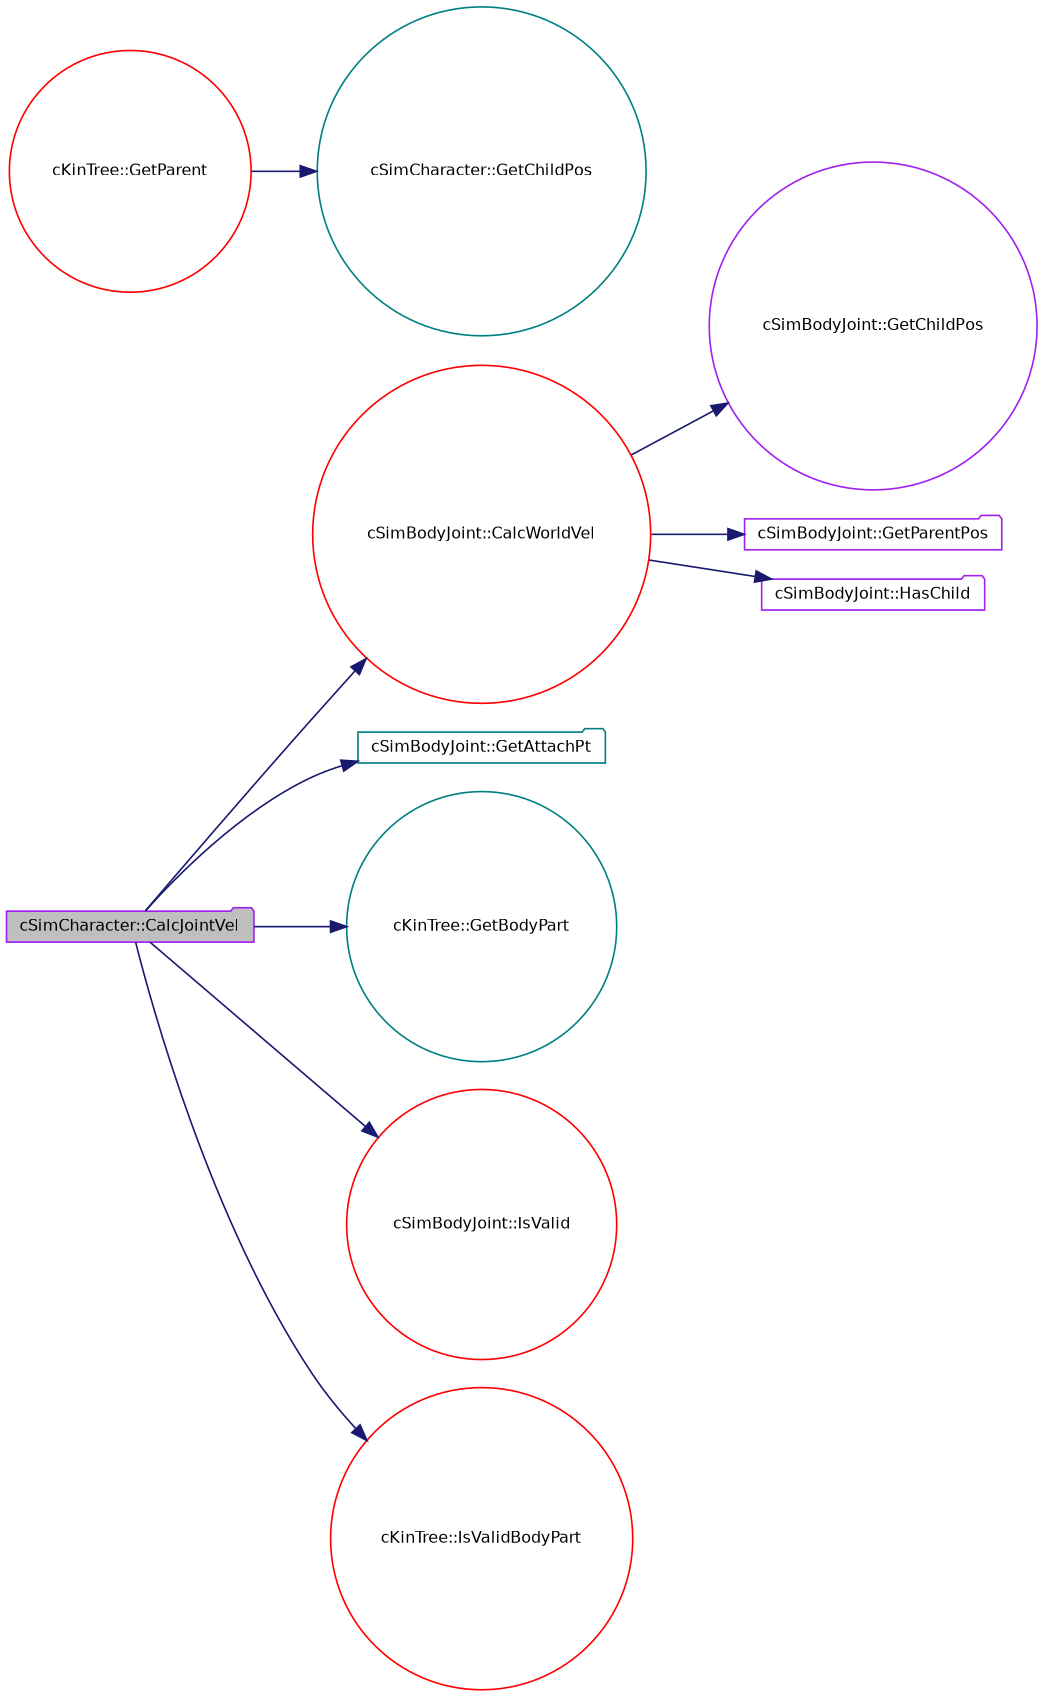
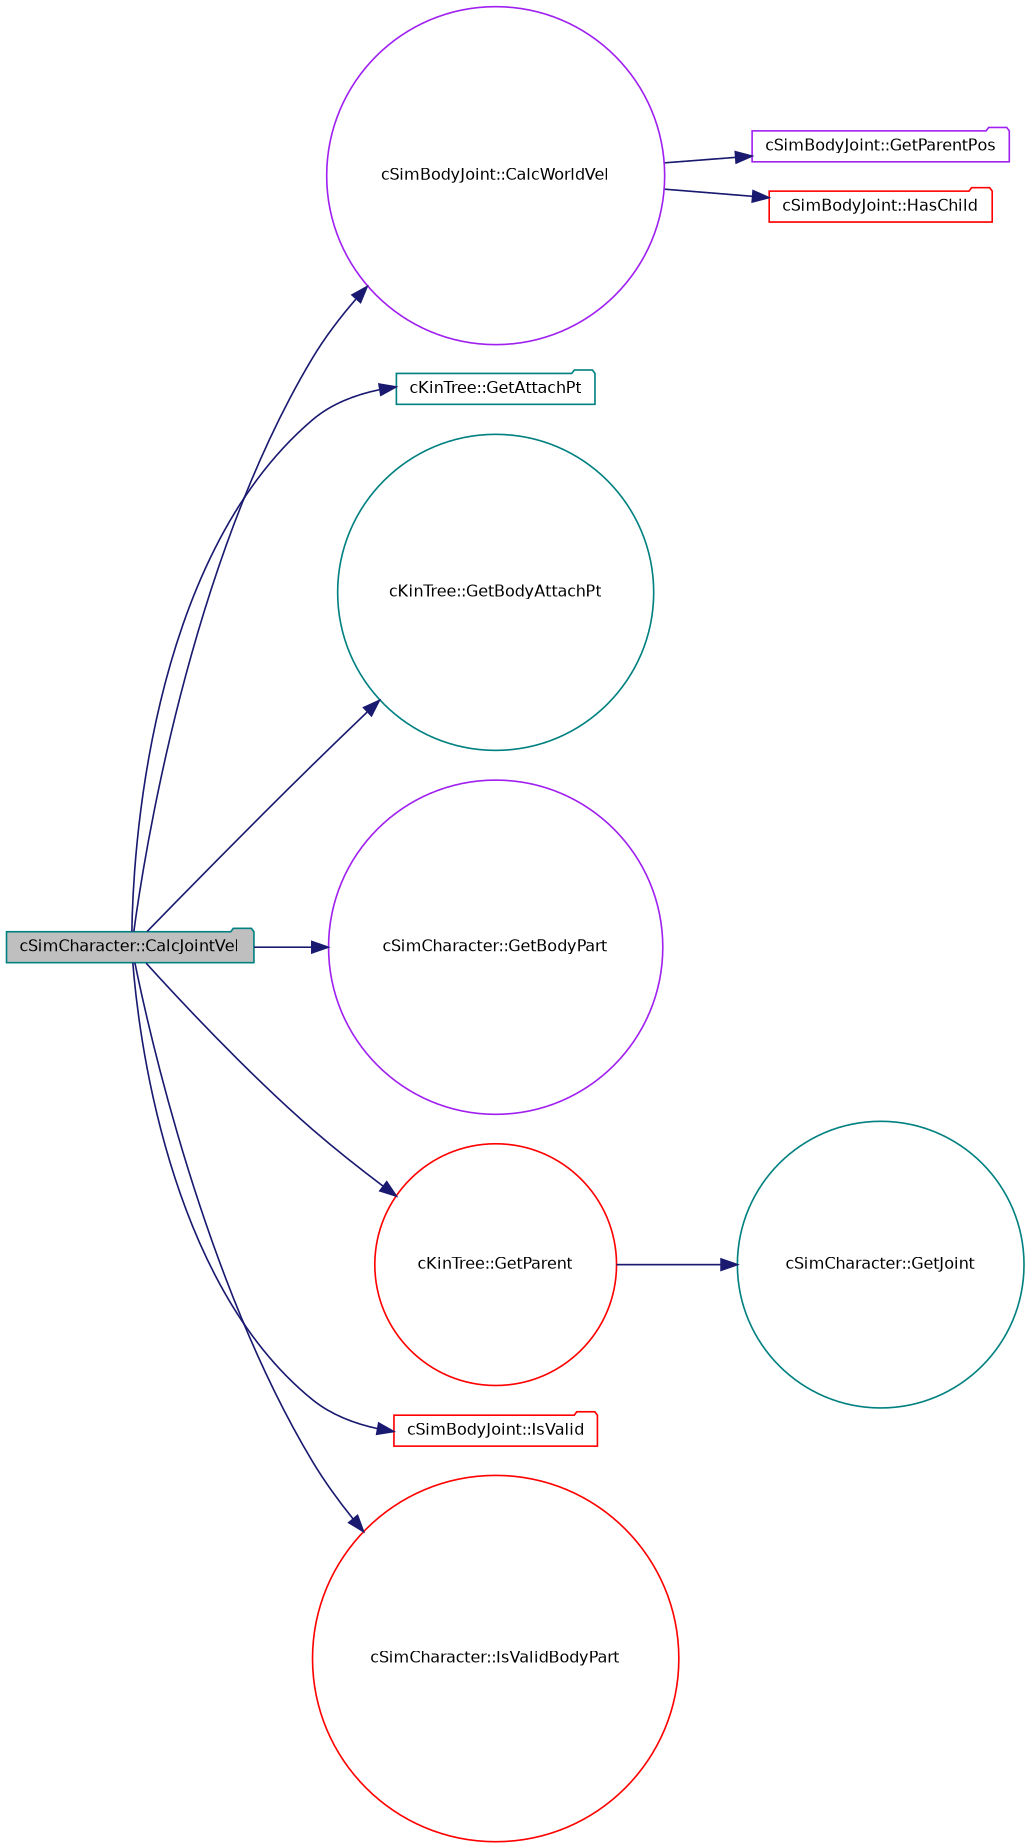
(482, 171) -> (881, 1265)
(873, 326) -> none
(482, 534) -> (496, 176)
(873, 595) -> (881, 207)
(482, 748) -> (496, 389)
(130, 927) -> (130, 947)
(482, 927) -> (496, 592)
none -> (496, 947)
none -> (259, 1080)
(482, 1224) -> (496, 1431)
(482, 1539) -> (496, 1659)
